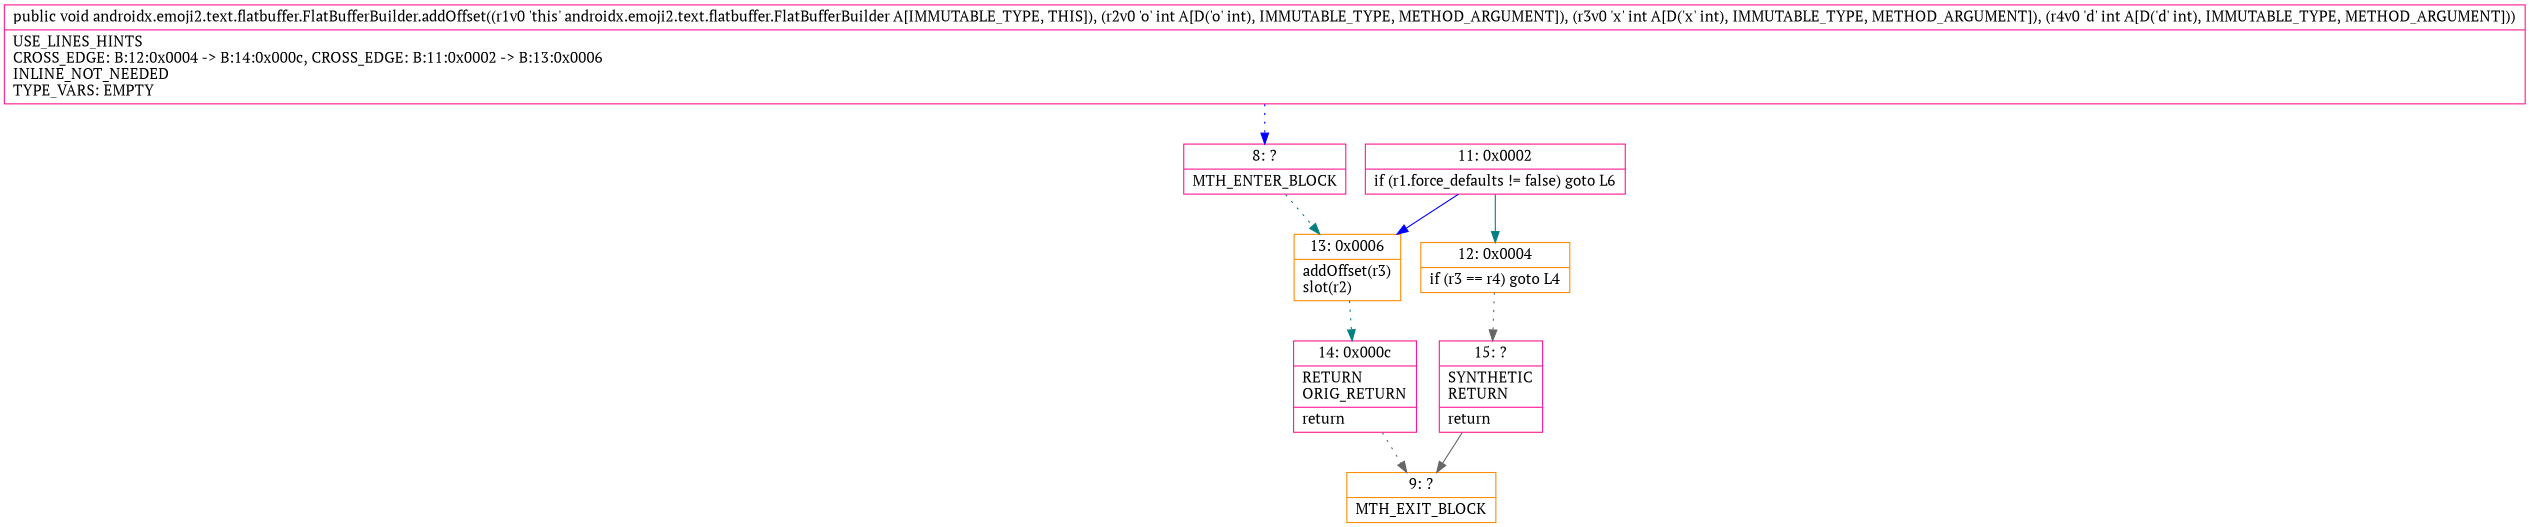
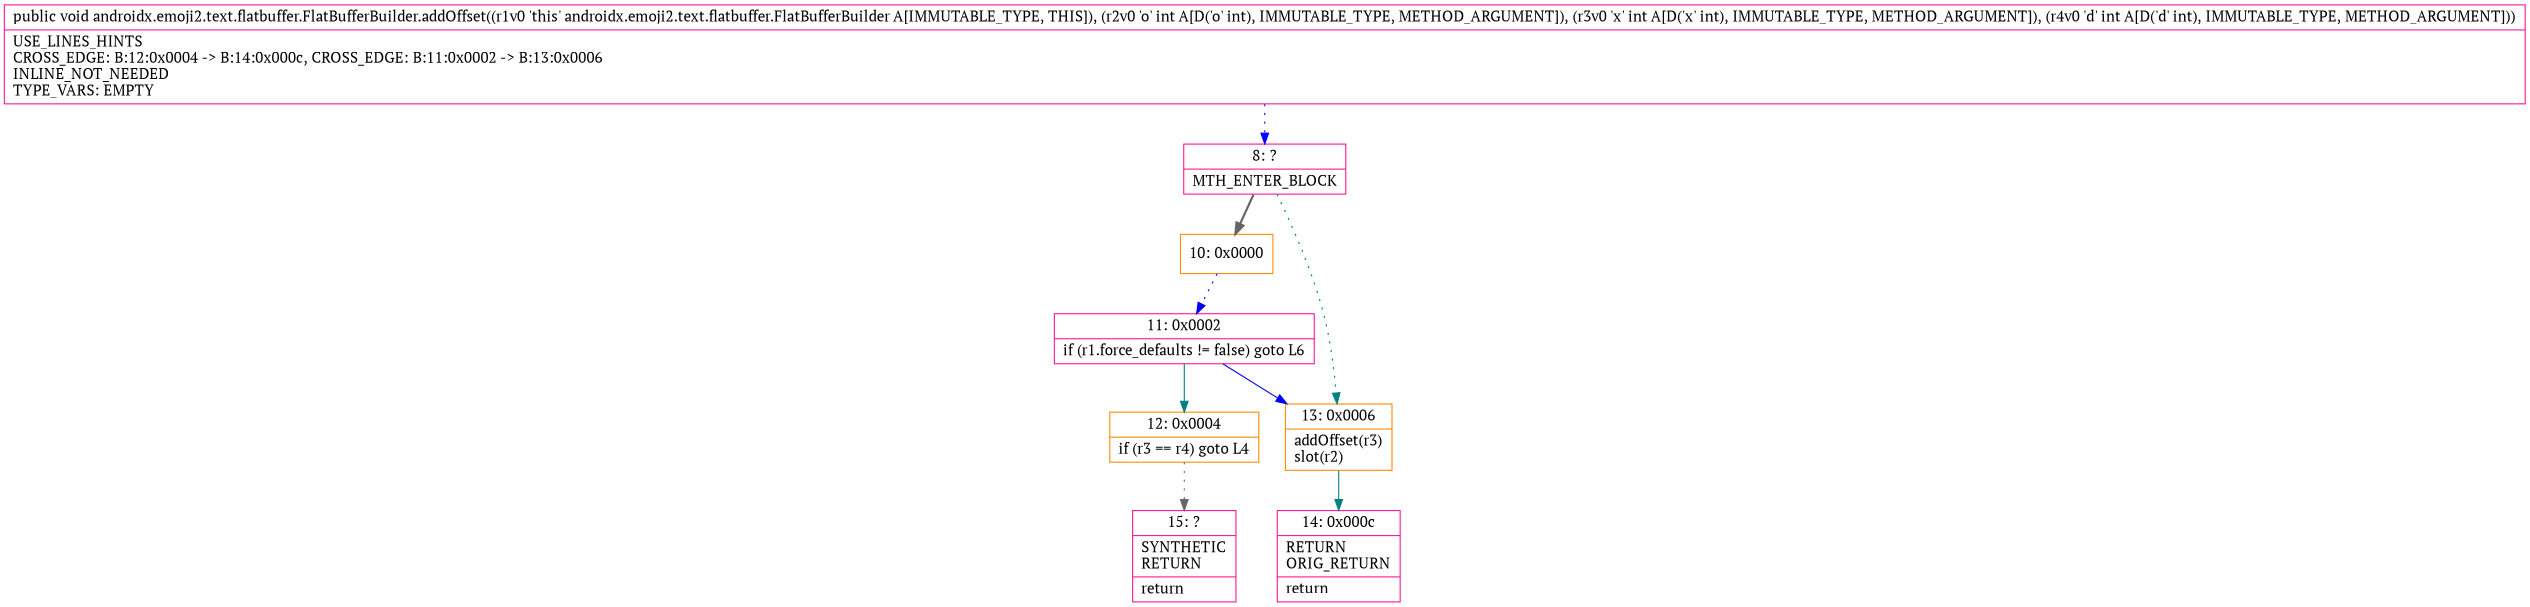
none -> (1227, 254)
(1350, 315) -> (1339, 485)
(1421, 498) -> none
